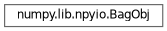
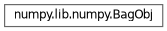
(84, 16) -> (84, 16)
